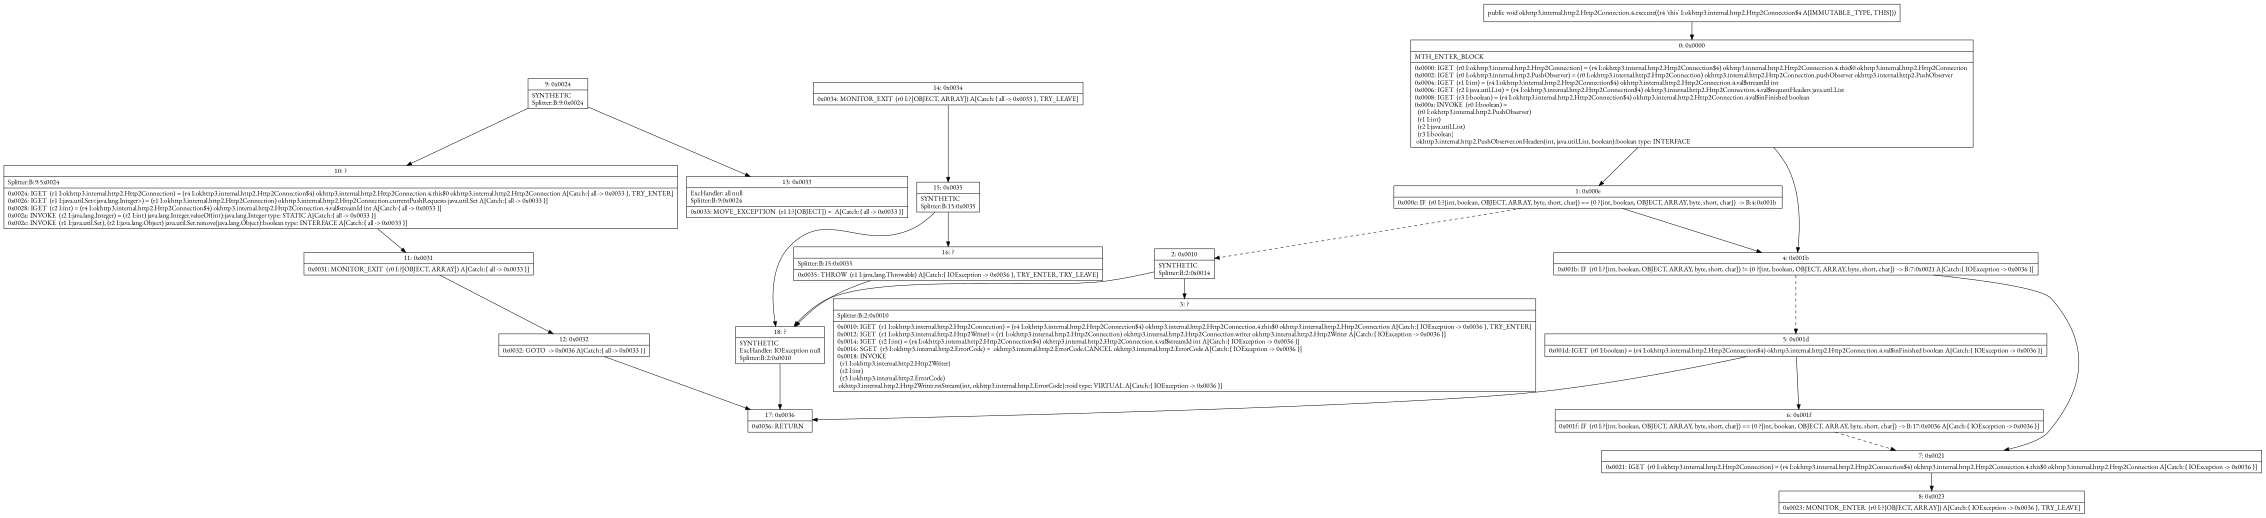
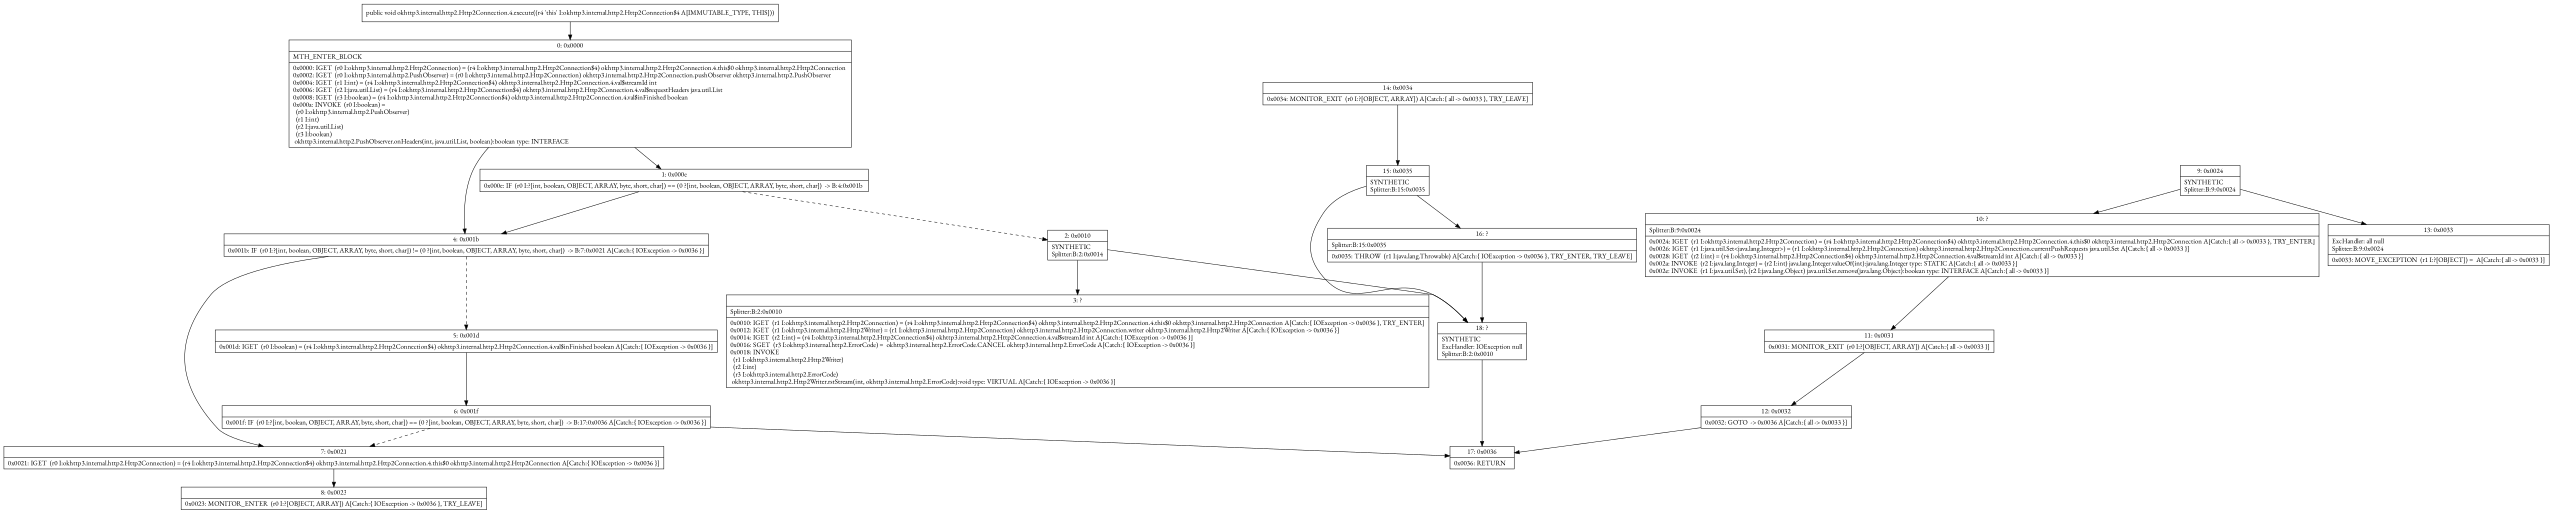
(34, 182) -> (1675, 230)
(1284, 407) -> (1078, 441)
